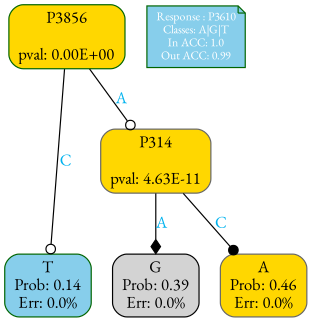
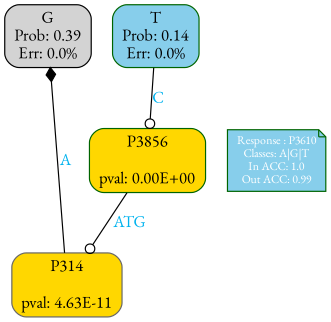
(121, 99) -> (130, 223)
(58, 157) -> (152, 93)
(264, 286) -> none
